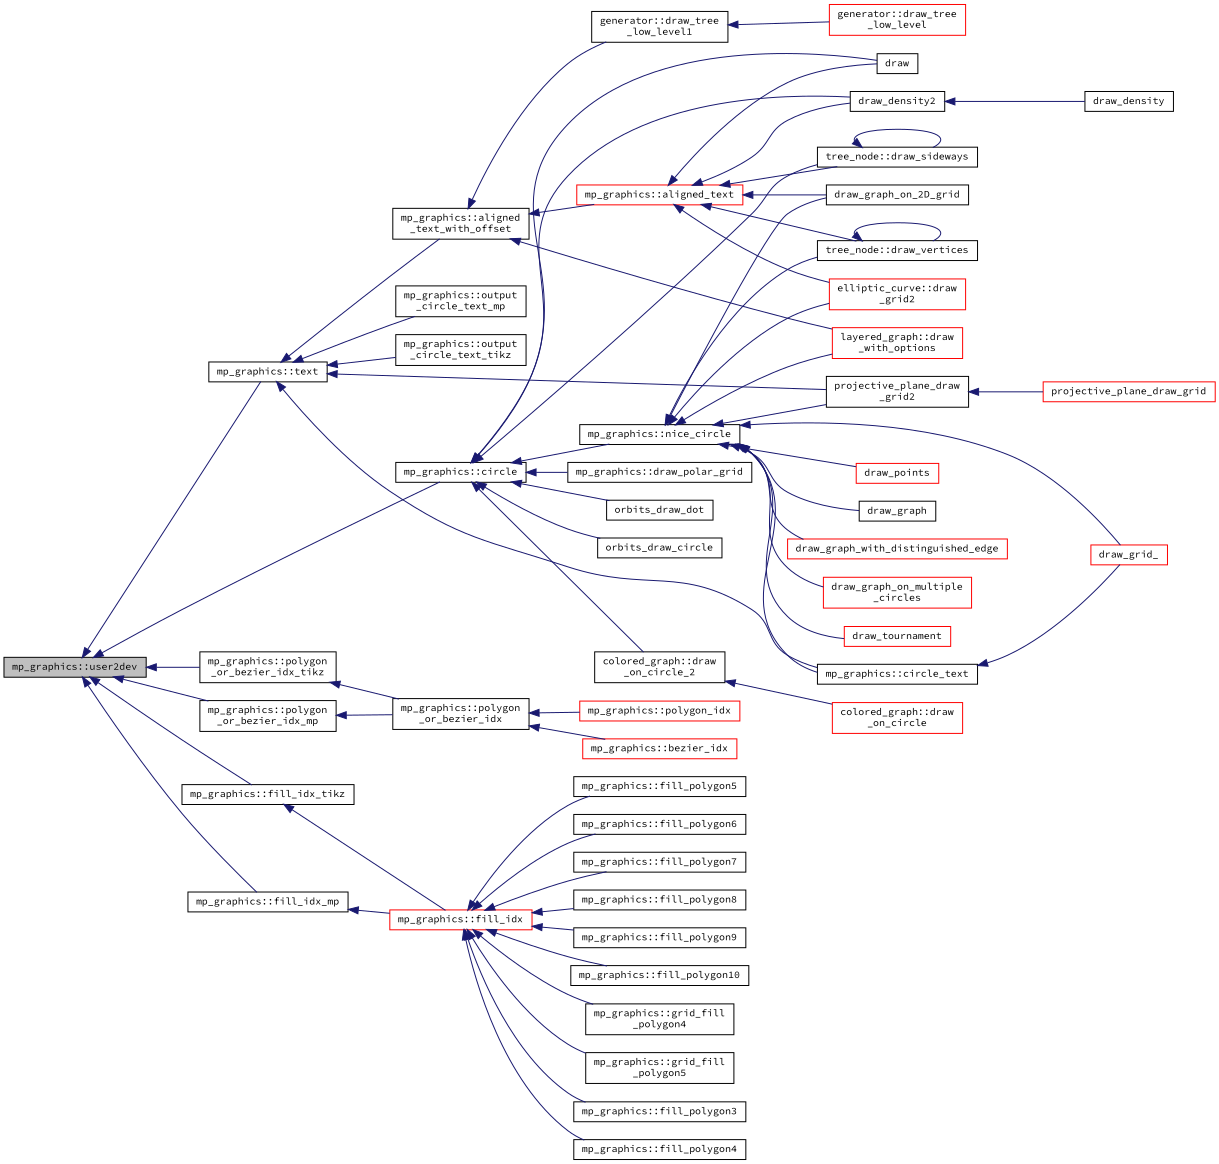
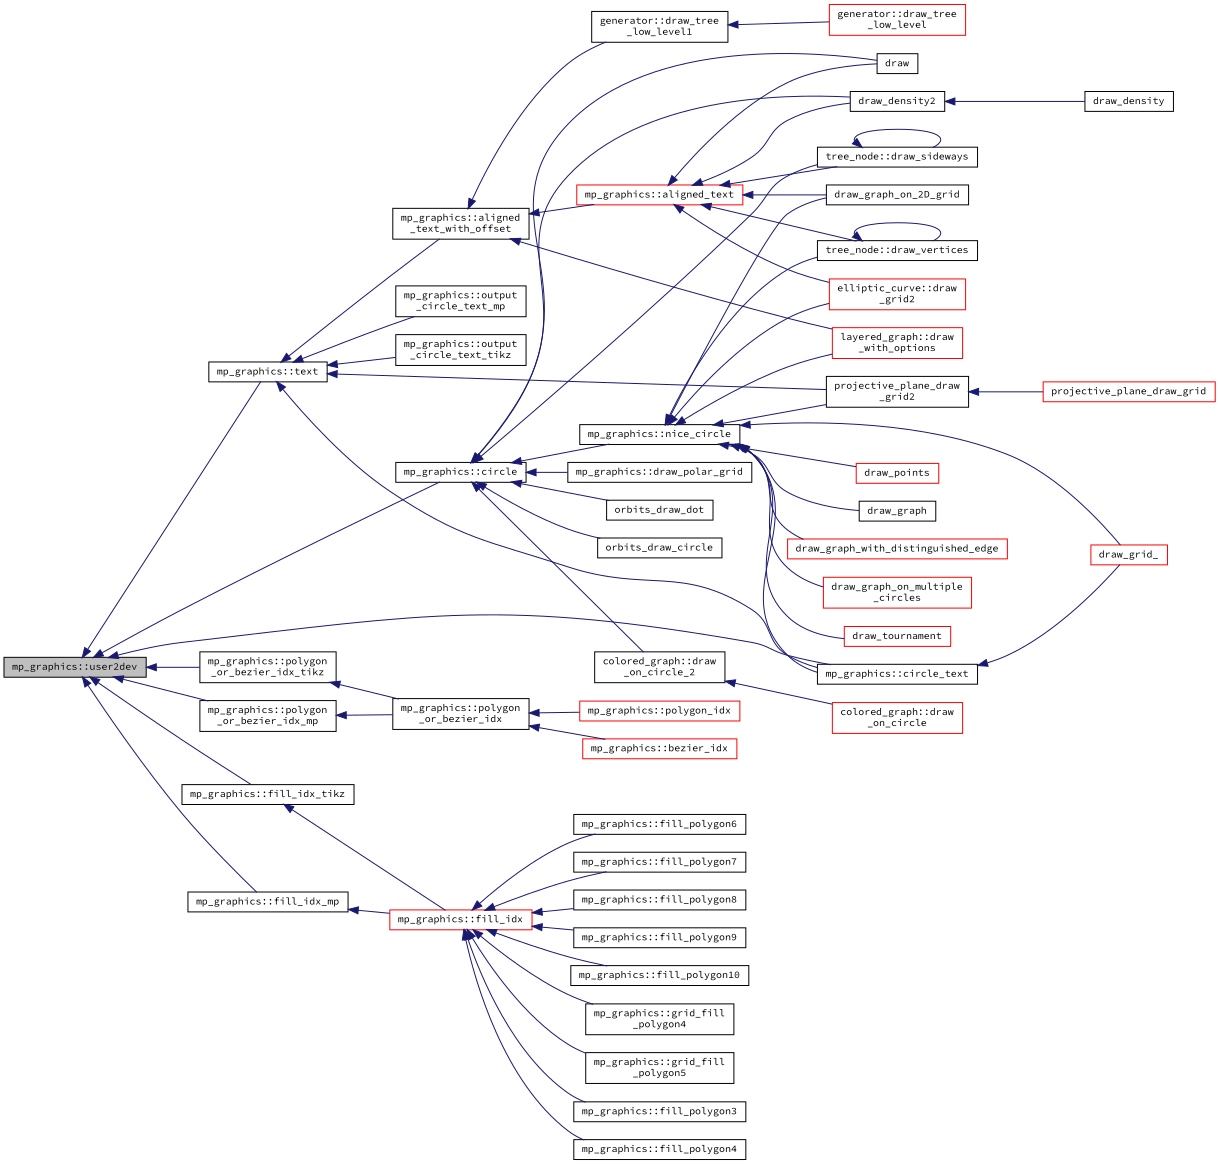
none -> (476, 615)
(660, 787) -> none
